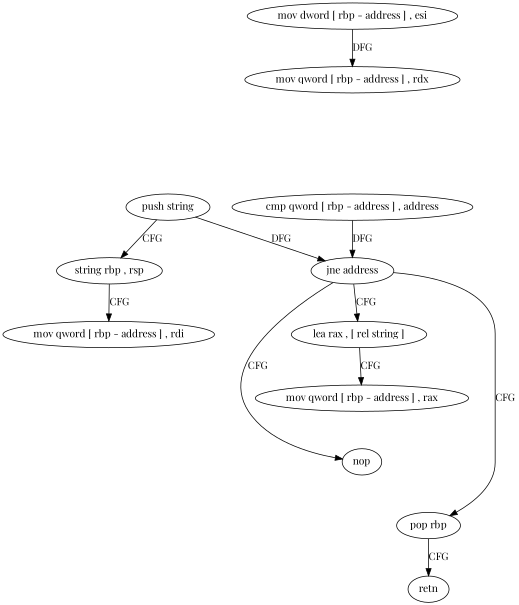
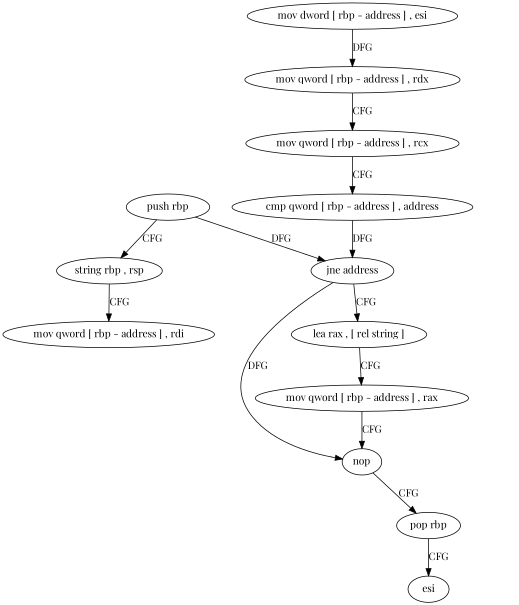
none -> (352, 143)
(168, 207) -> (168, 207)
(258, 366) -> (258, 366)
(495, 366) -> (392, 490)
none -> (362, 426)
(429, 589) -> (429, 589)
